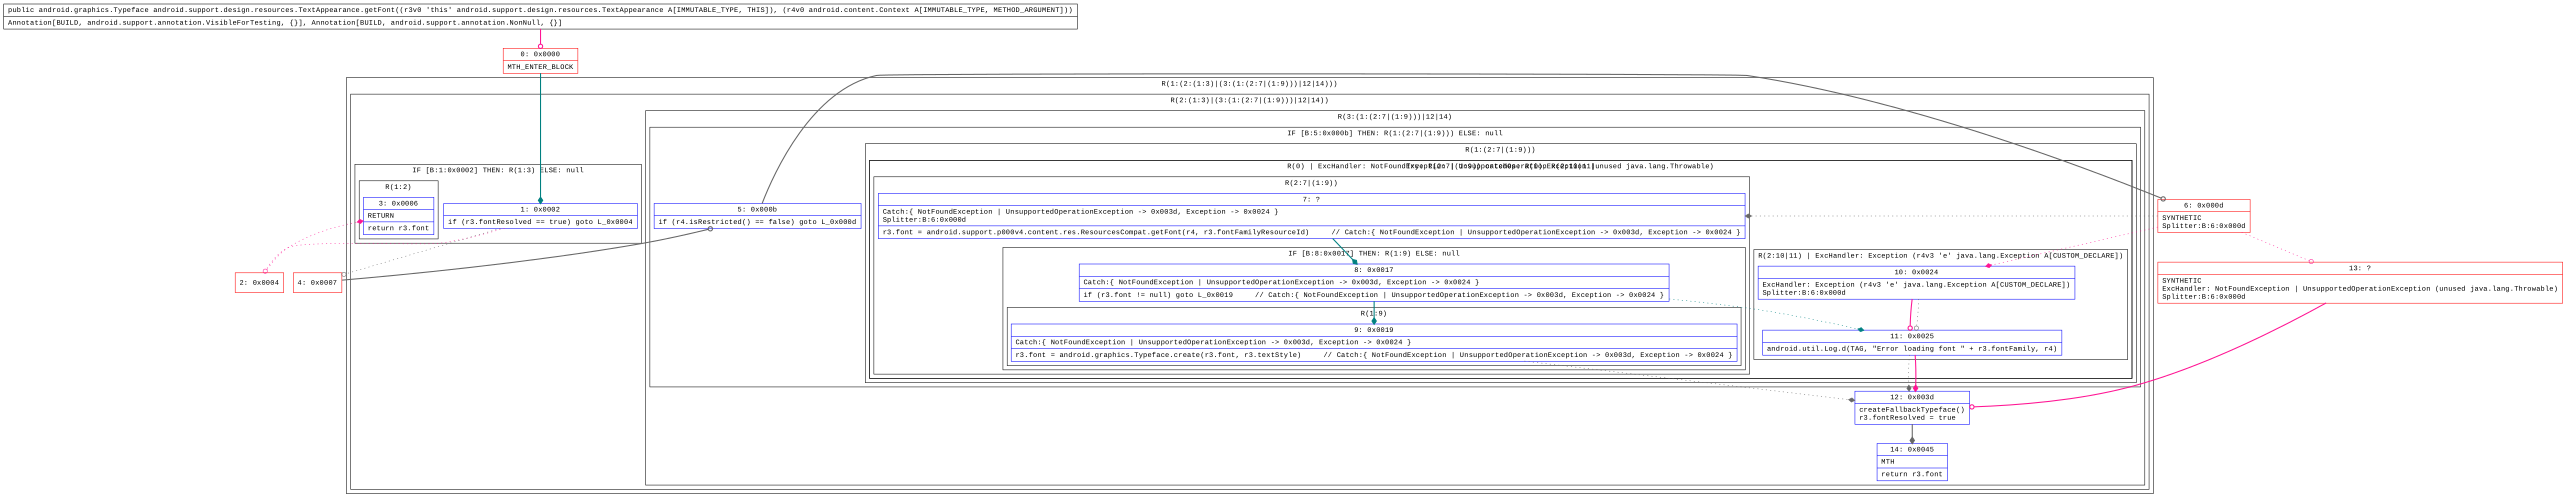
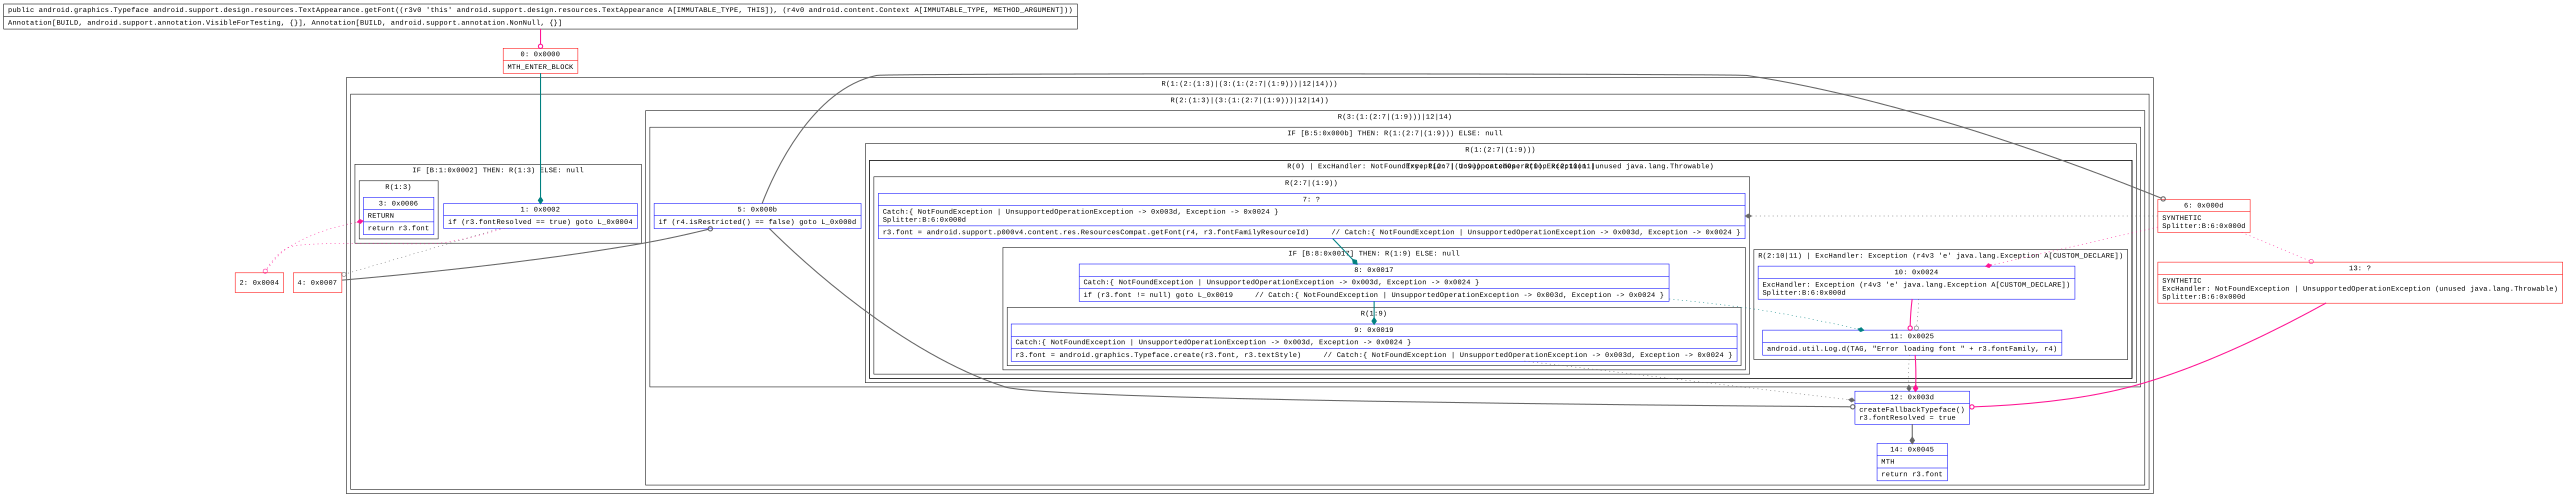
(399, 187) -> (399, 187)
none -> (1284, 399)
